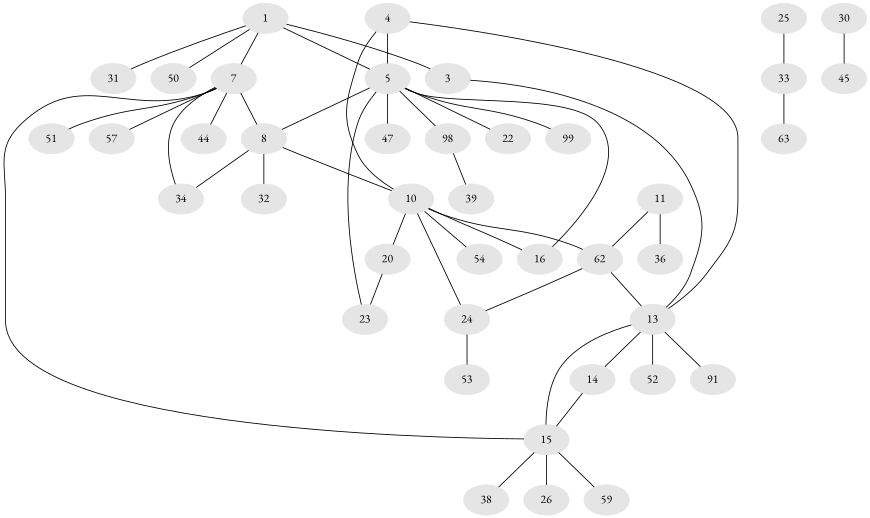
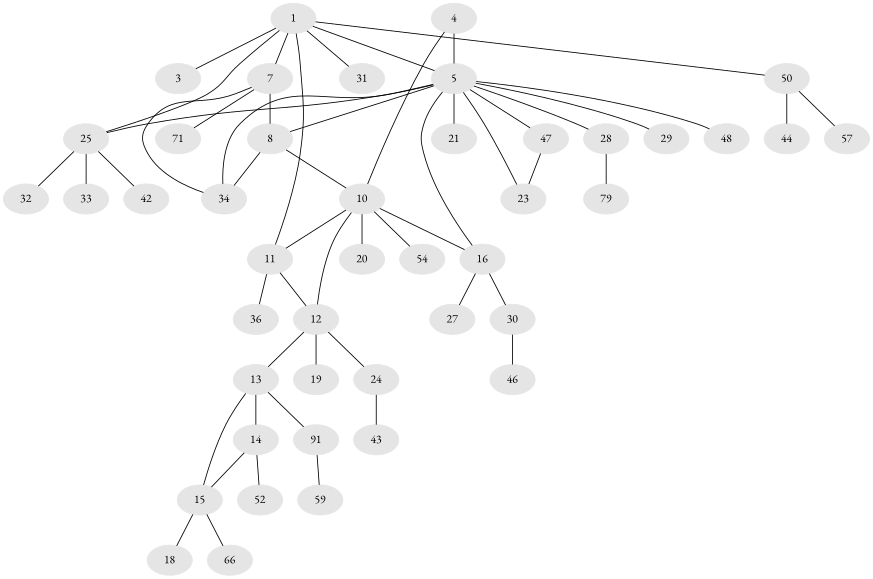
(844, 79) -> (513, 380)
(680, 84) -> none
none -> (207, 94)
none -> (308, 96)
none -> (278, 108)
(173, 109) -> (817, 109)
(219, 109) -> (787, 109)
(51, 139) -> (178, 139)
(448, 139) -> (606, 139)
(508, 139) -> (454, 139)
(568, 139) -> (666, 139)
(653, 139) -> none
none -> (727, 139)
(784, 139) -> none
none -> (302, 141)
(264, 169) -> (56, 169)
none -> (146, 199)
(471, 199) -> (606, 199)
(439, 259) -> (316, 229)
(600, 259) -> (316, 319)
(376, 289) -> (535, 169)
none -> (498, 289)
none -> (452, 319)
(653, 350) -> (258, 470)
(52, 373) -> none
none -> (316, 380)
(467, 380) -> (376, 440)
(576, 470) -> (318, 470)
(486, 500) -> (170, 560)
(546, 500) -> (230, 560)
